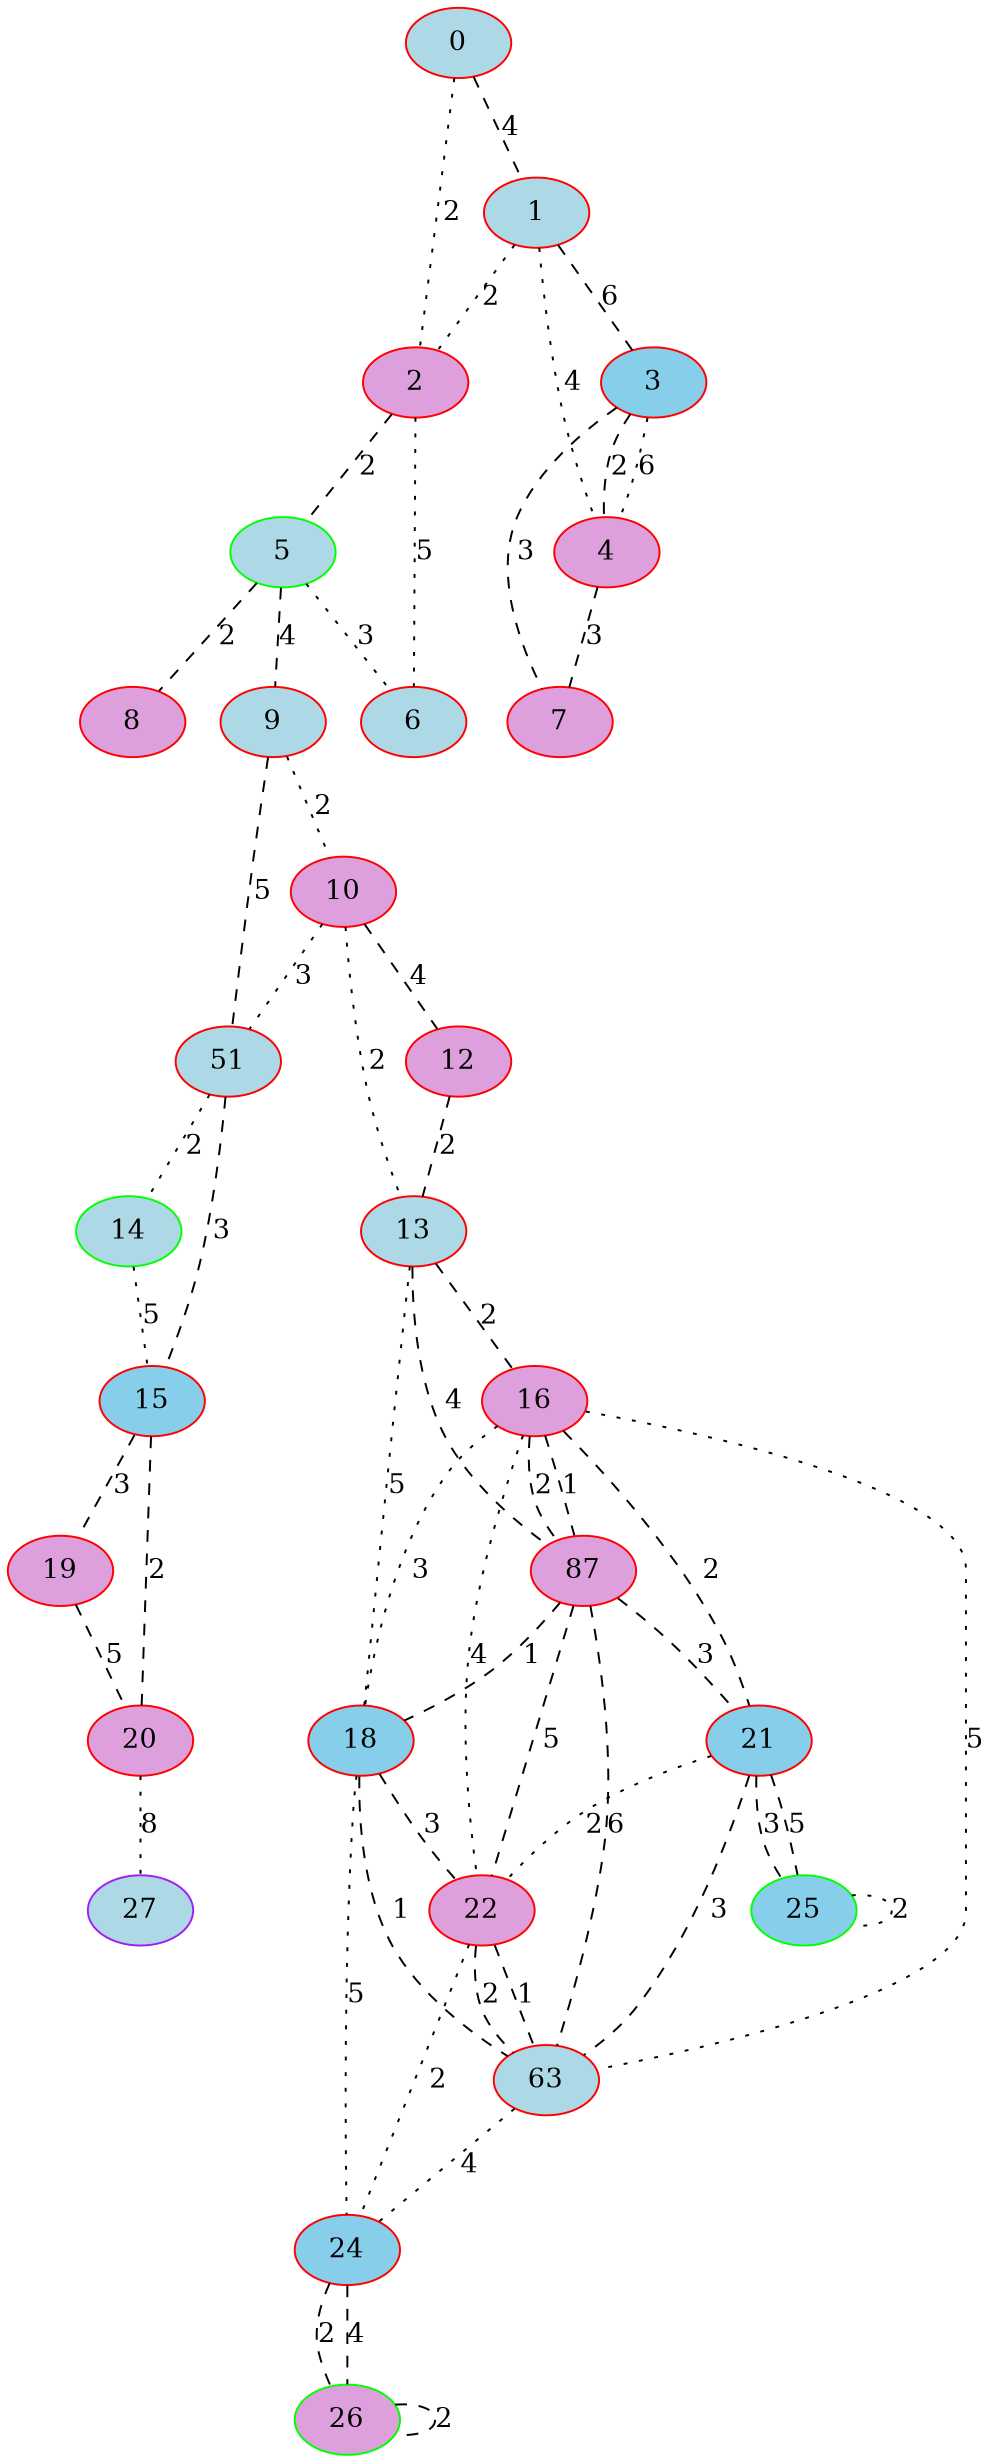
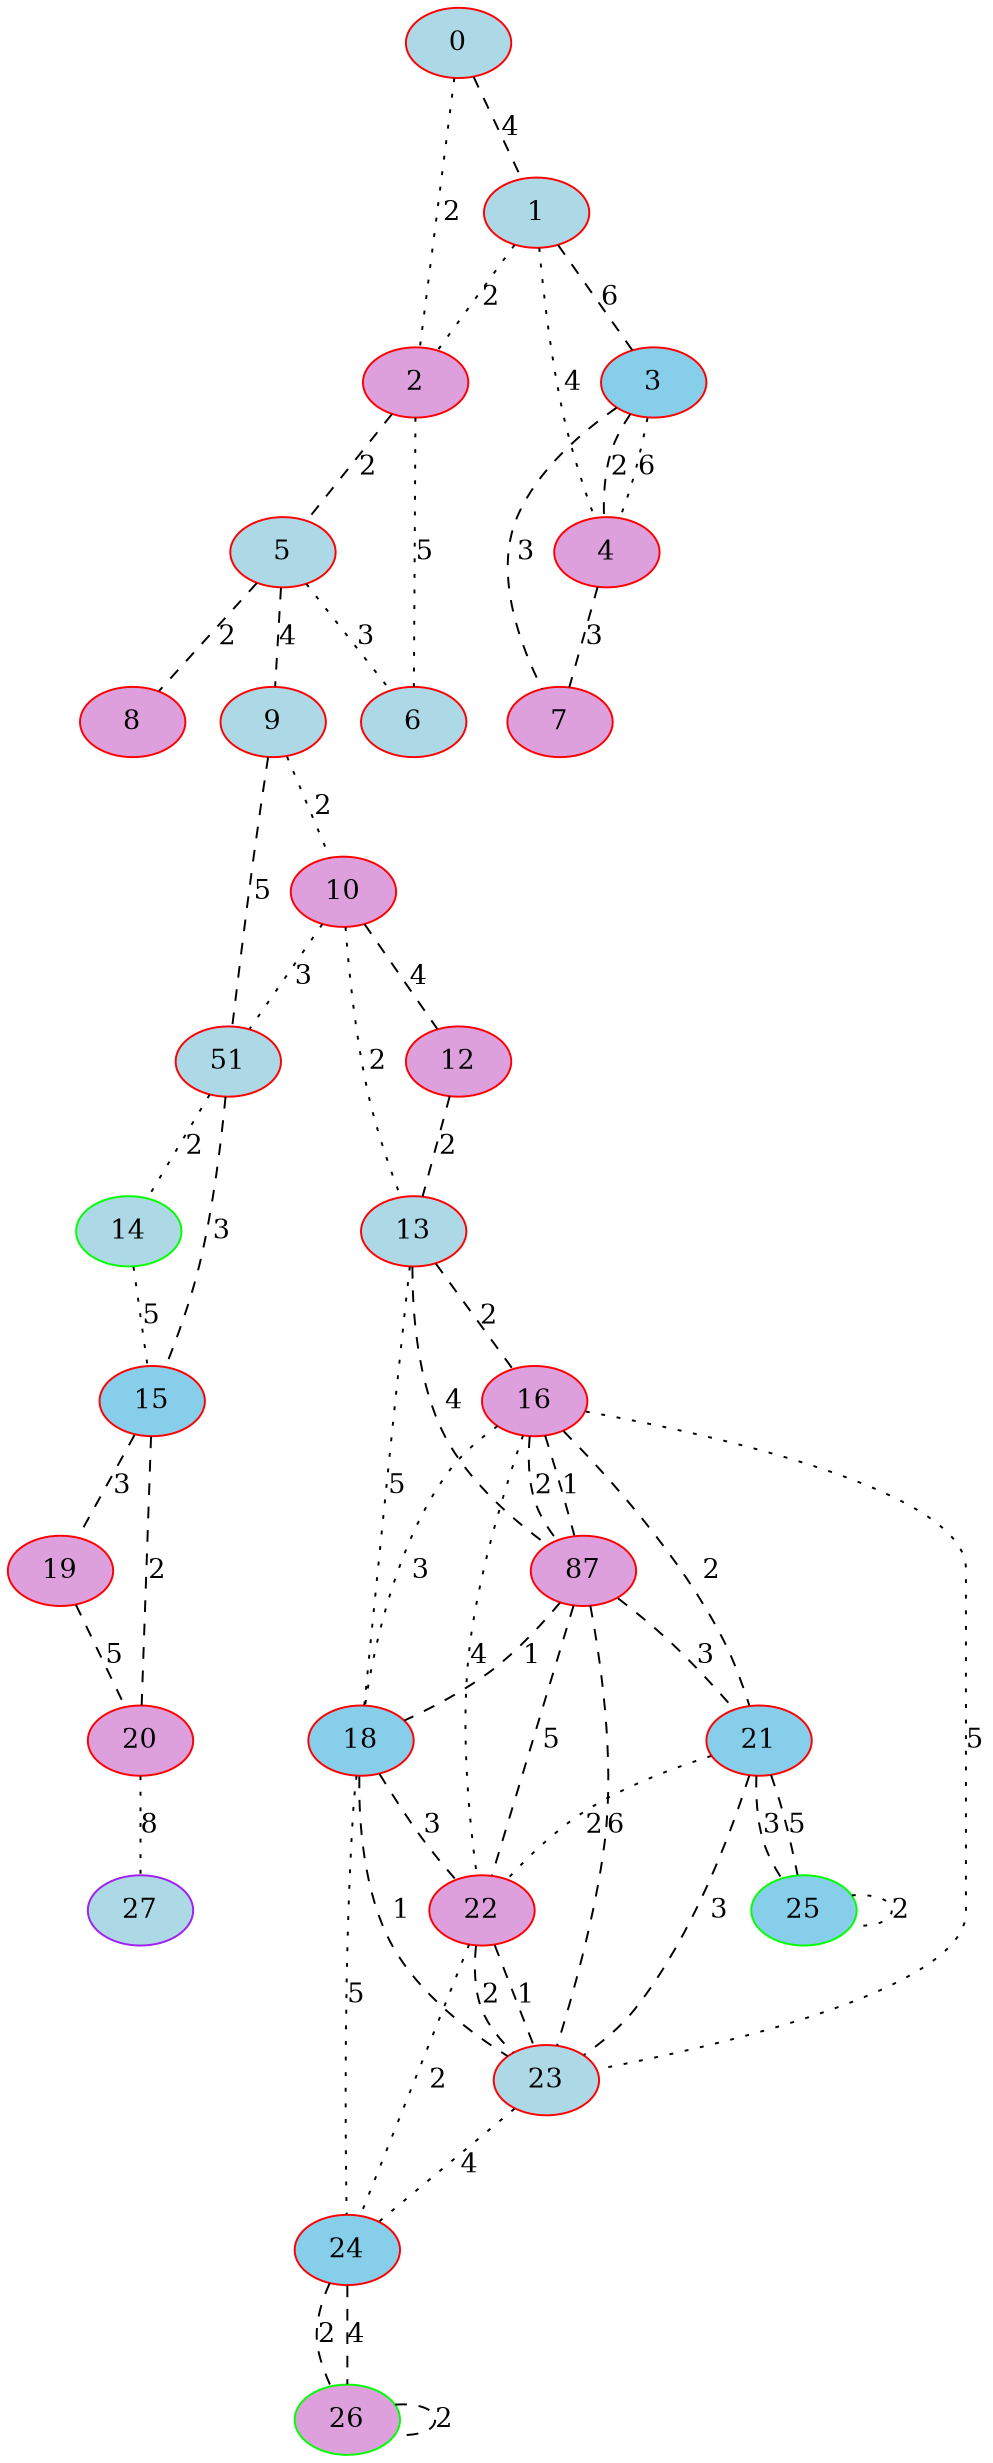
(283, 552) -> (283, 552)
(546, 2080) -> (546, 2080)
